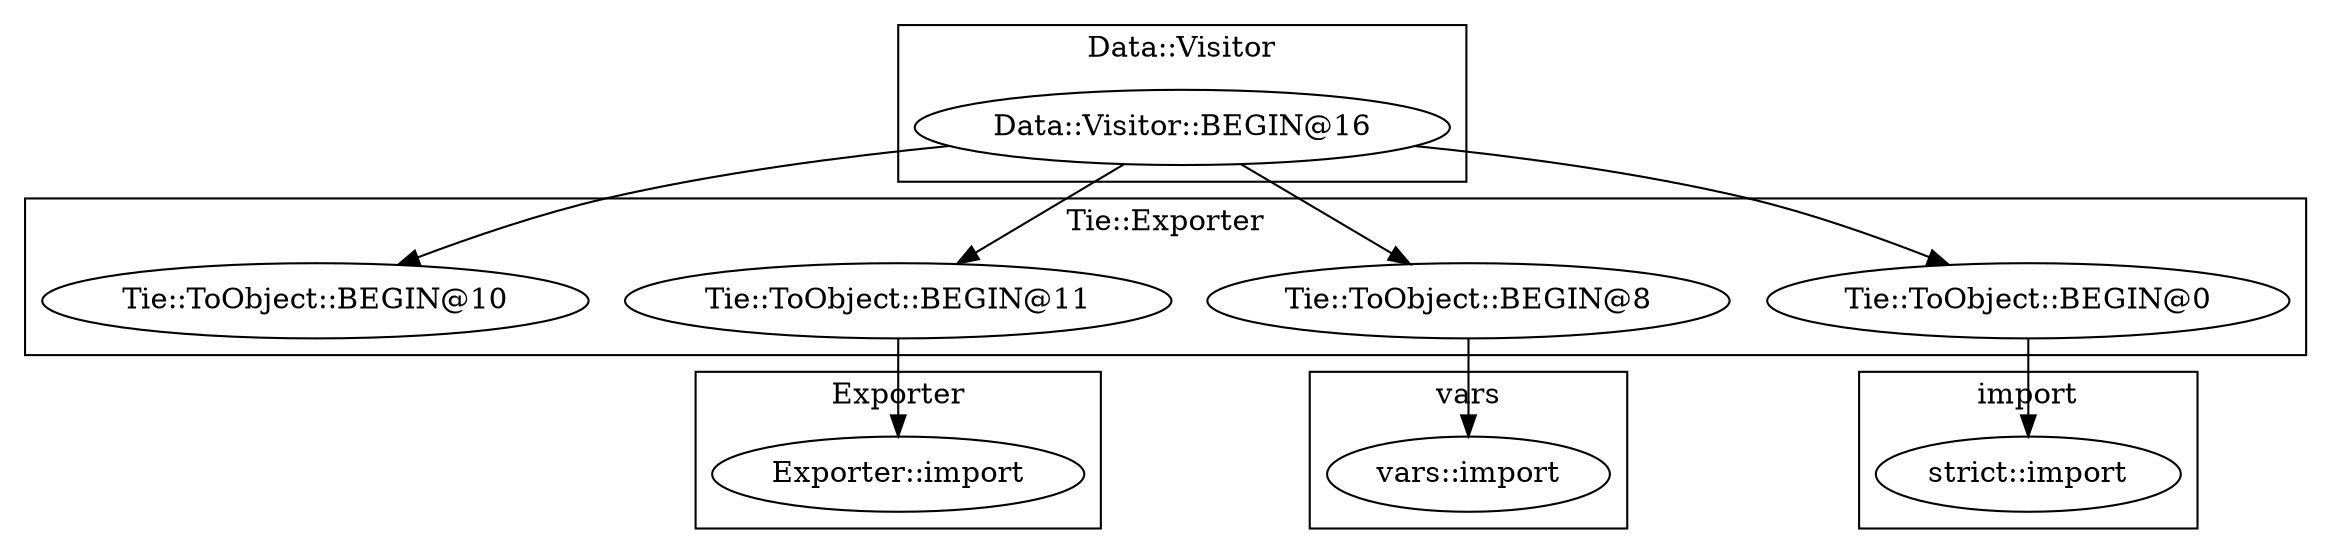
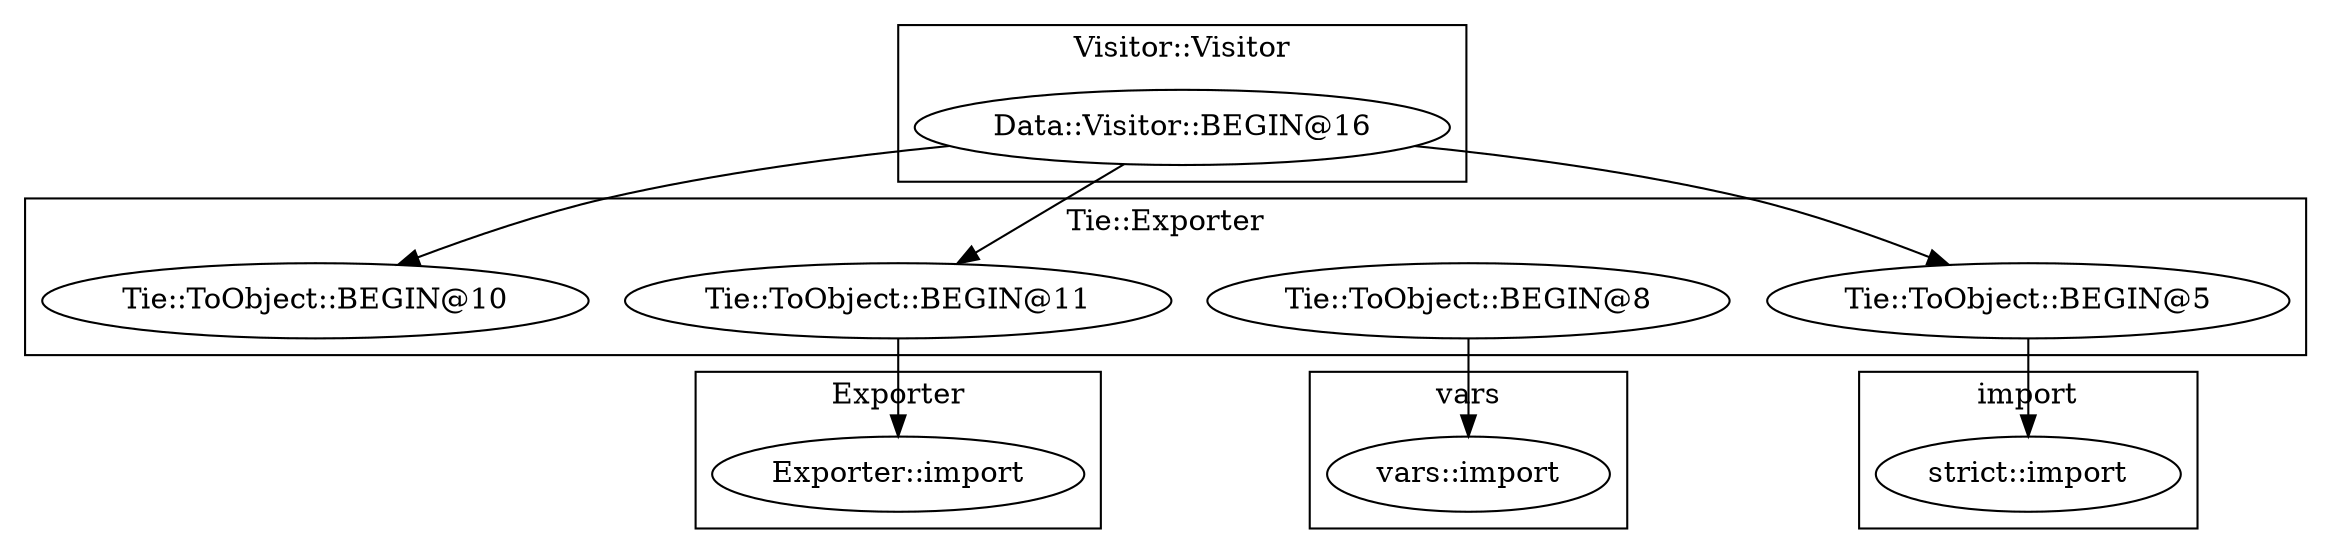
(1182, 49) -> (1182, 49)
(1320, 211) -> none
(2028, 301) -> (2028, 301)
